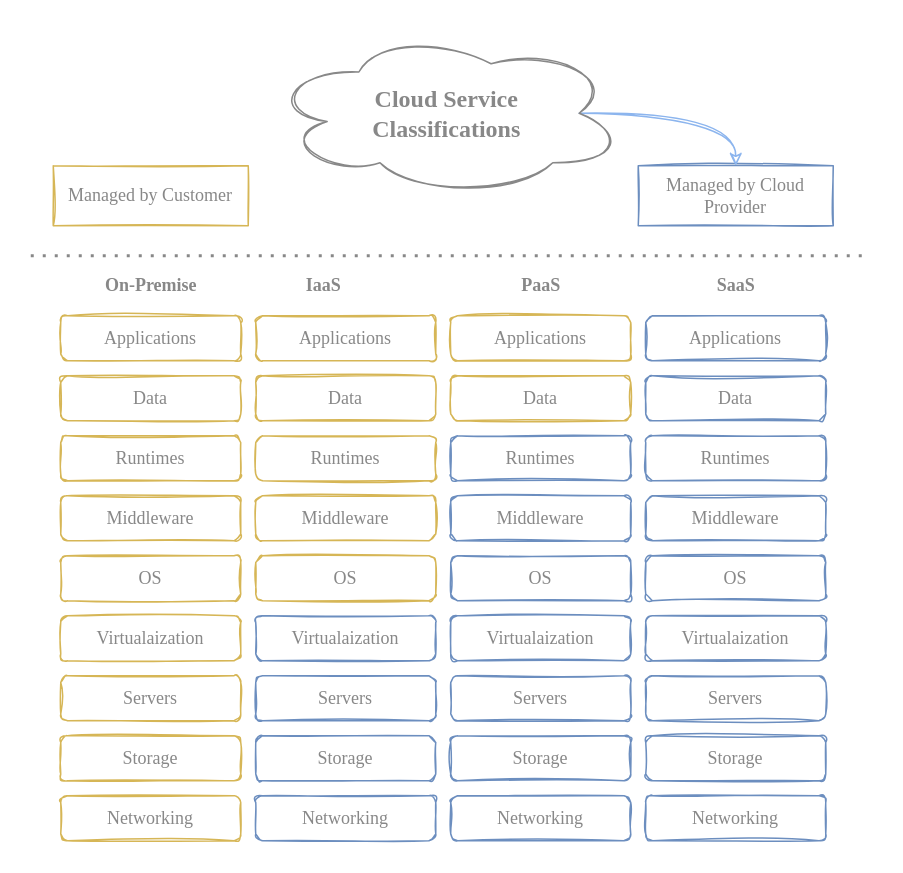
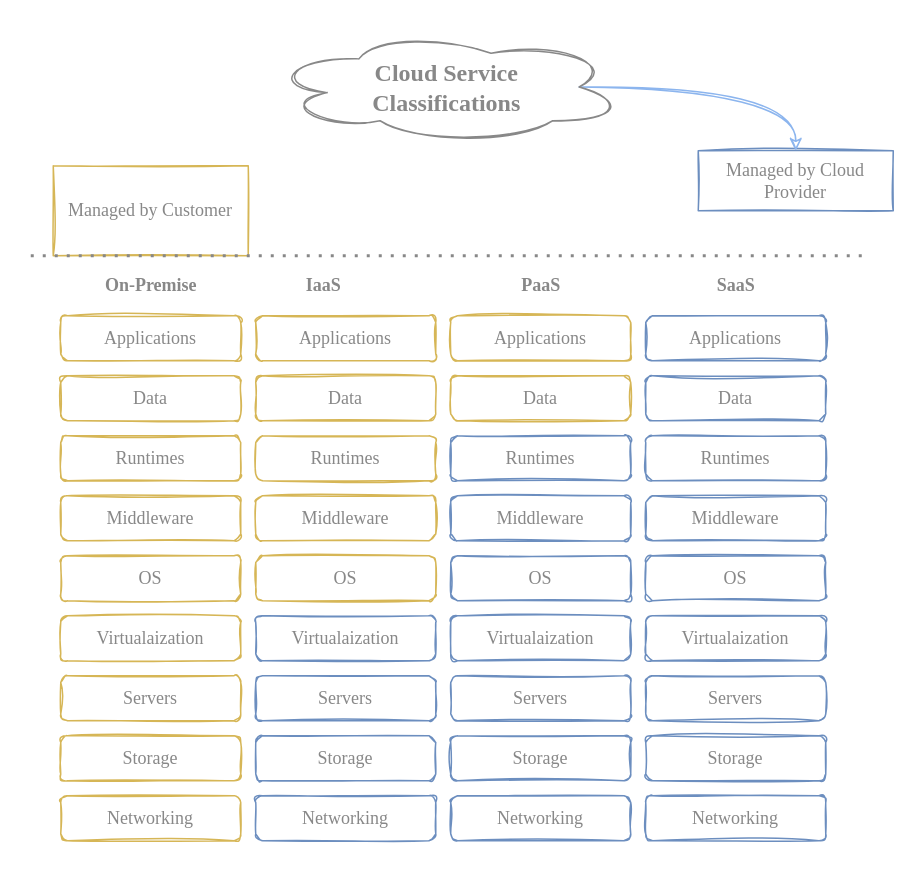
(447, 113) -> (447, 87)
(151, 196) -> (151, 211)
(736, 196) -> (796, 181)
